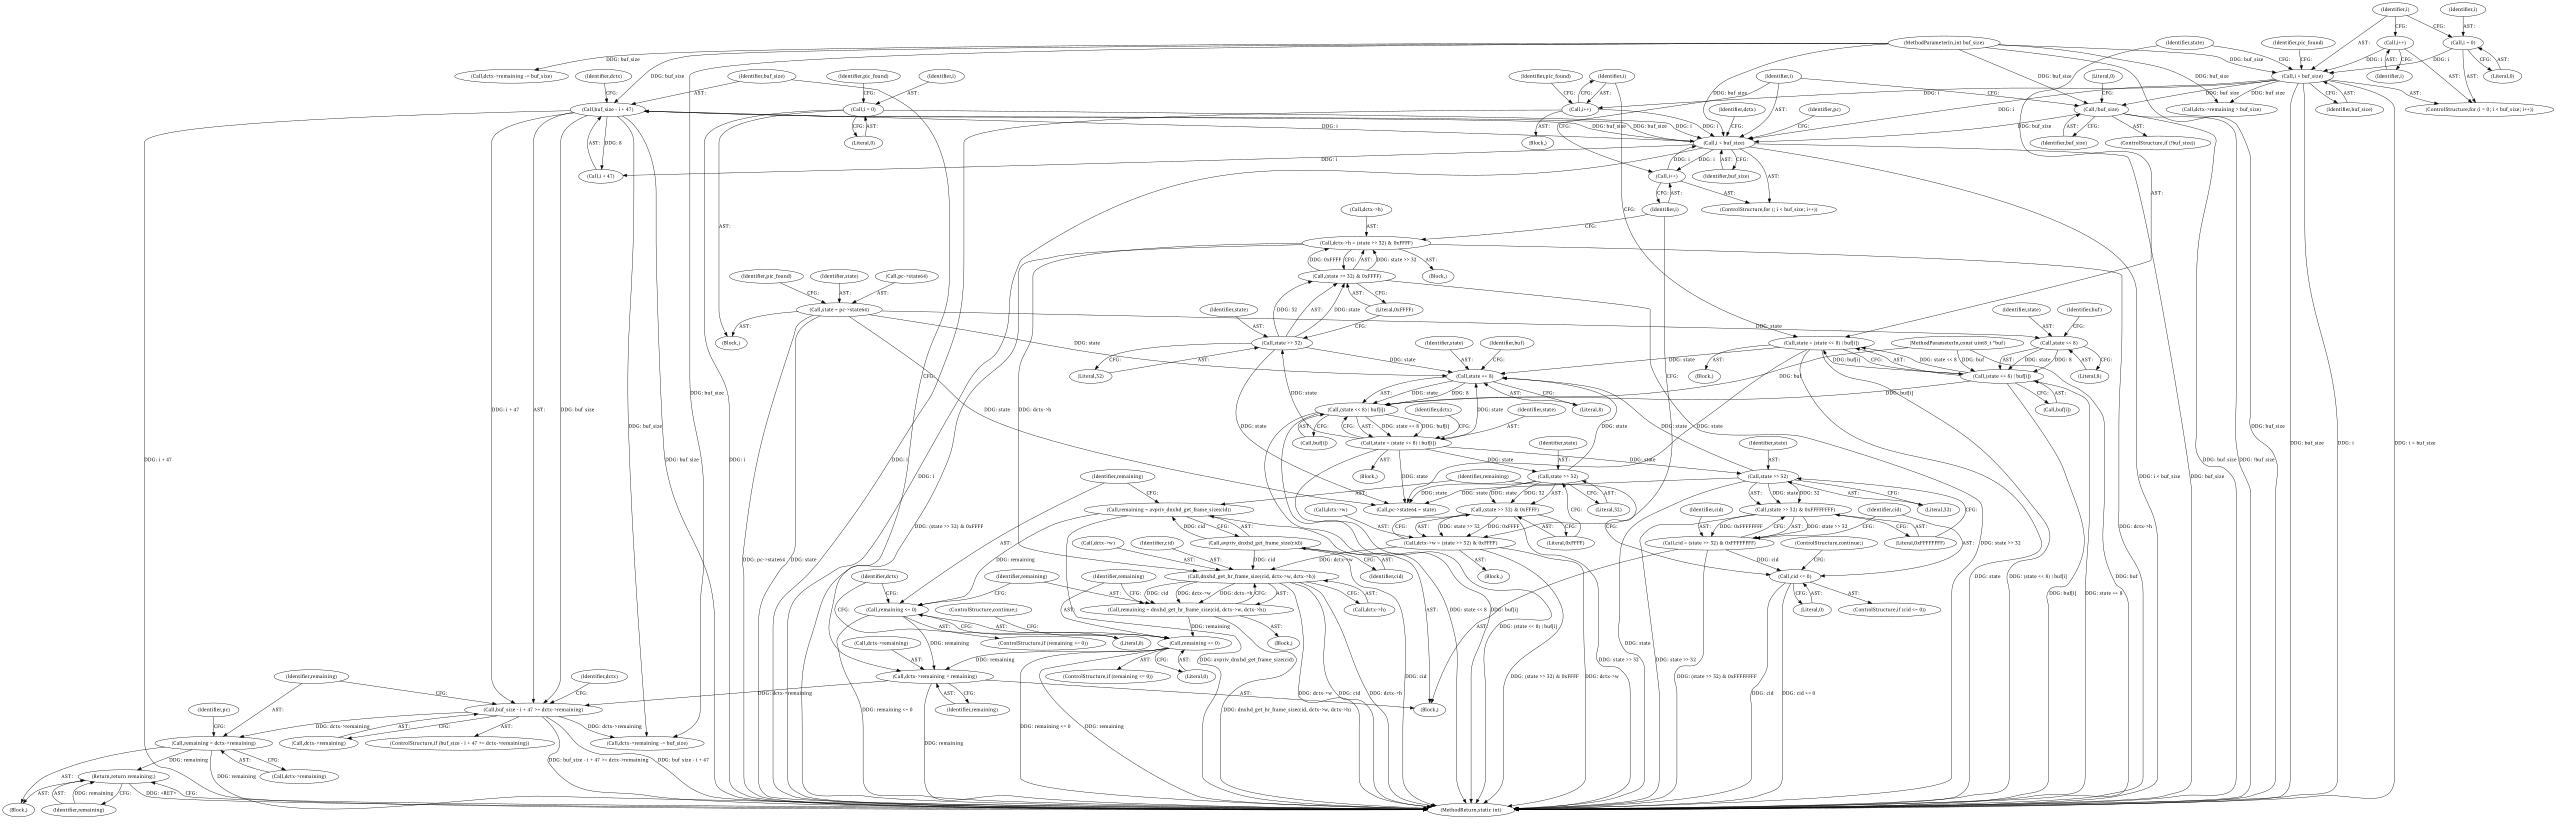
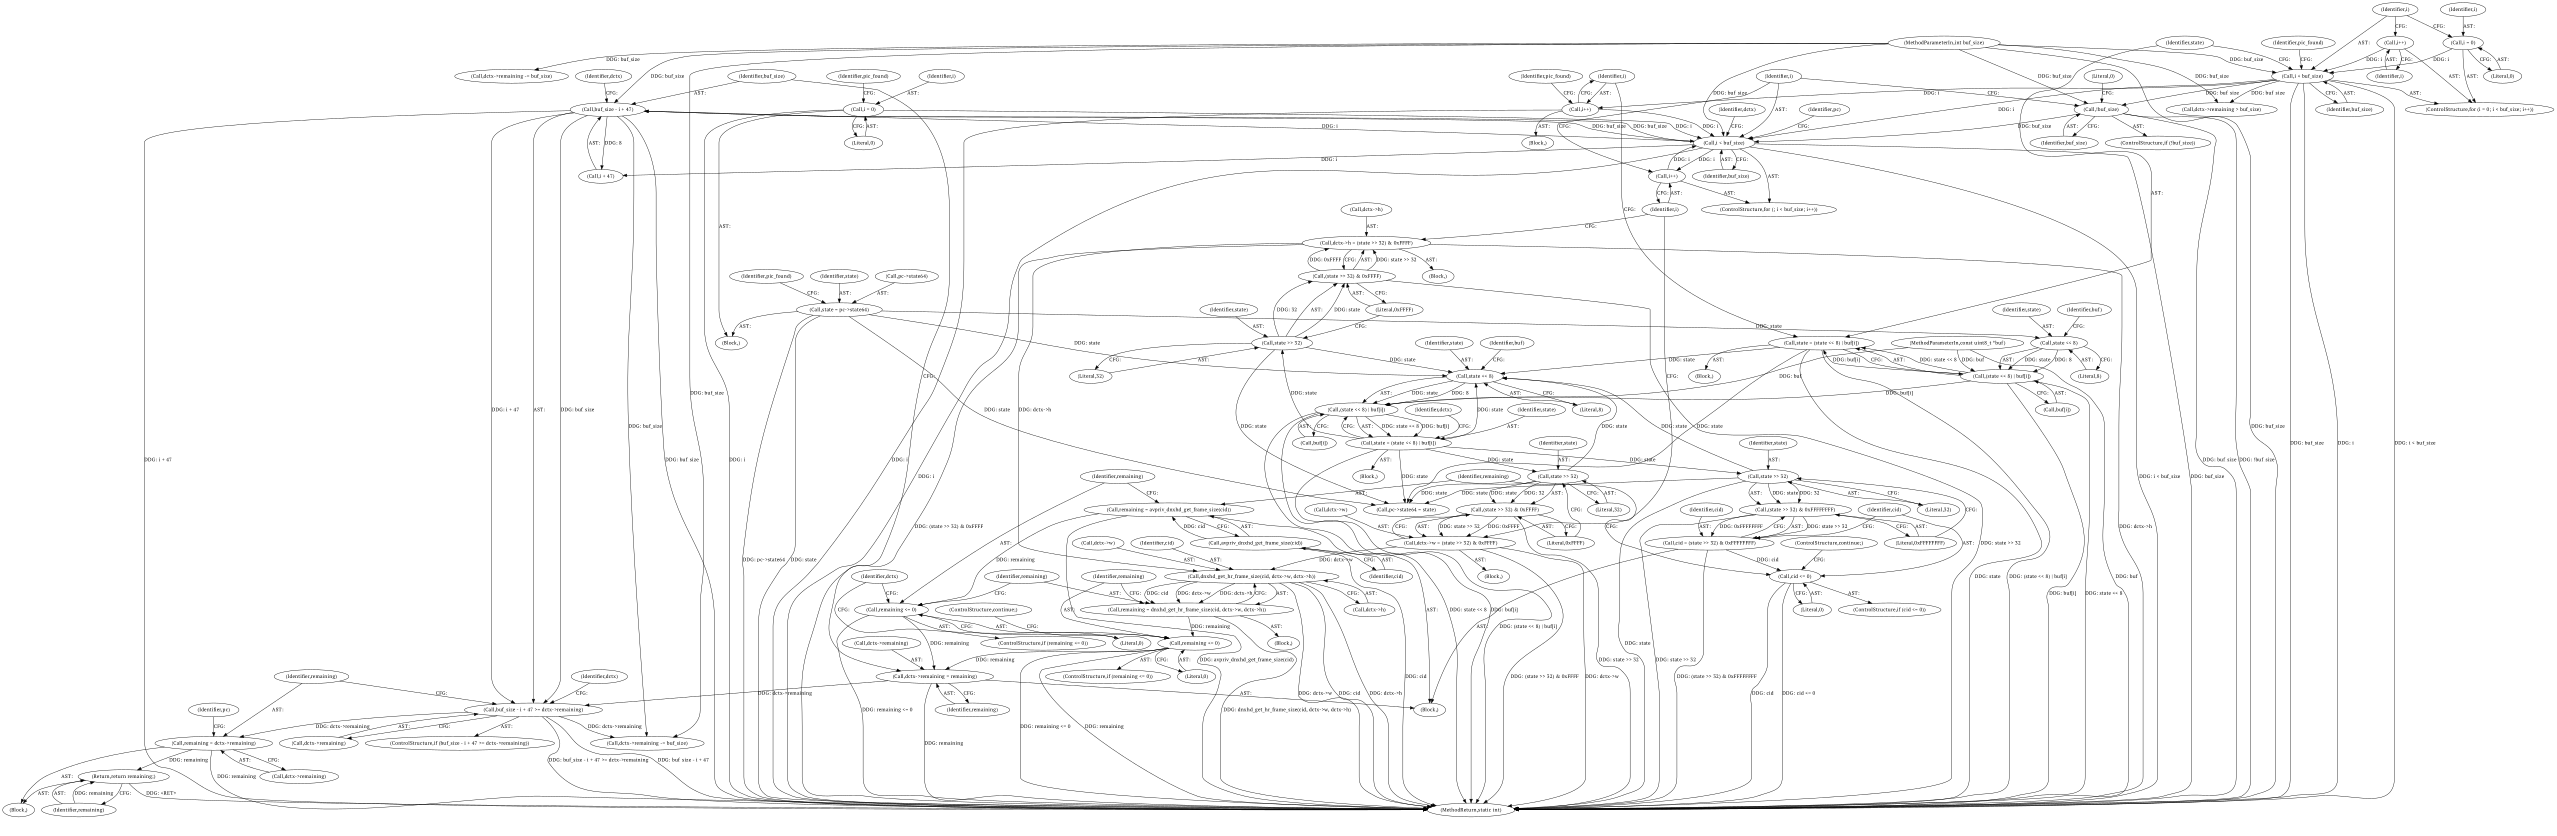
(1254, 558) -> none
(789, 806) -> none
